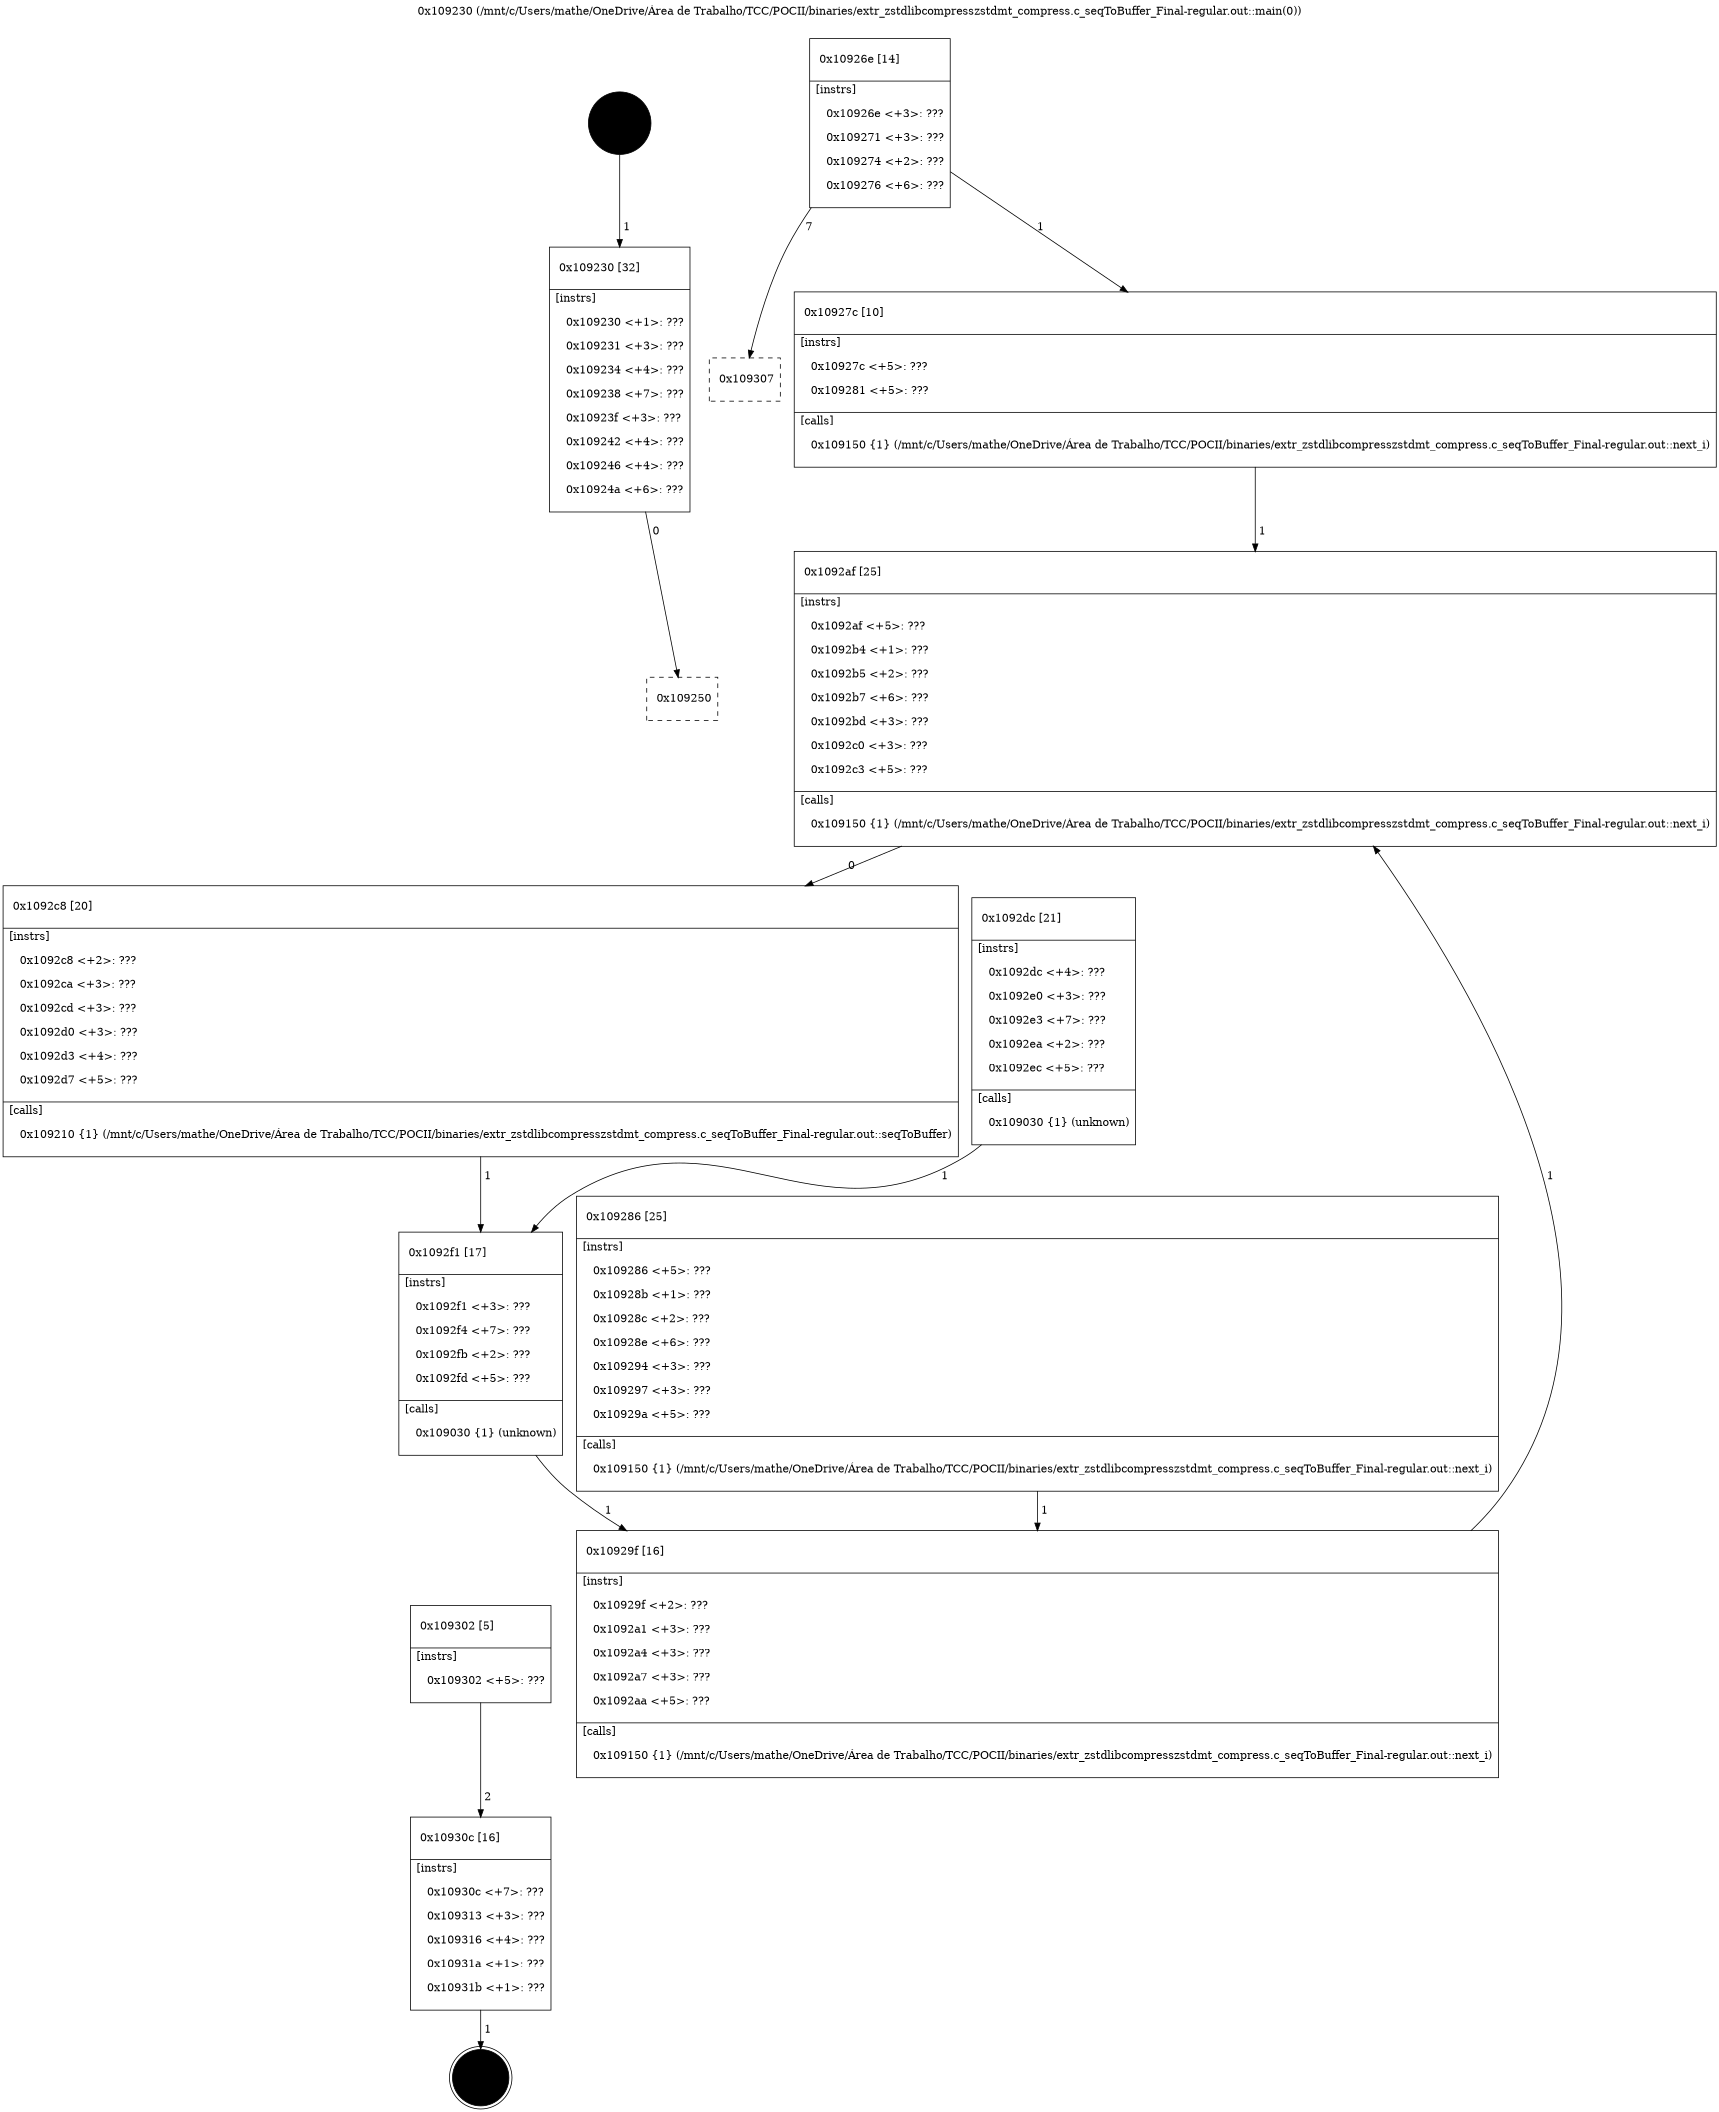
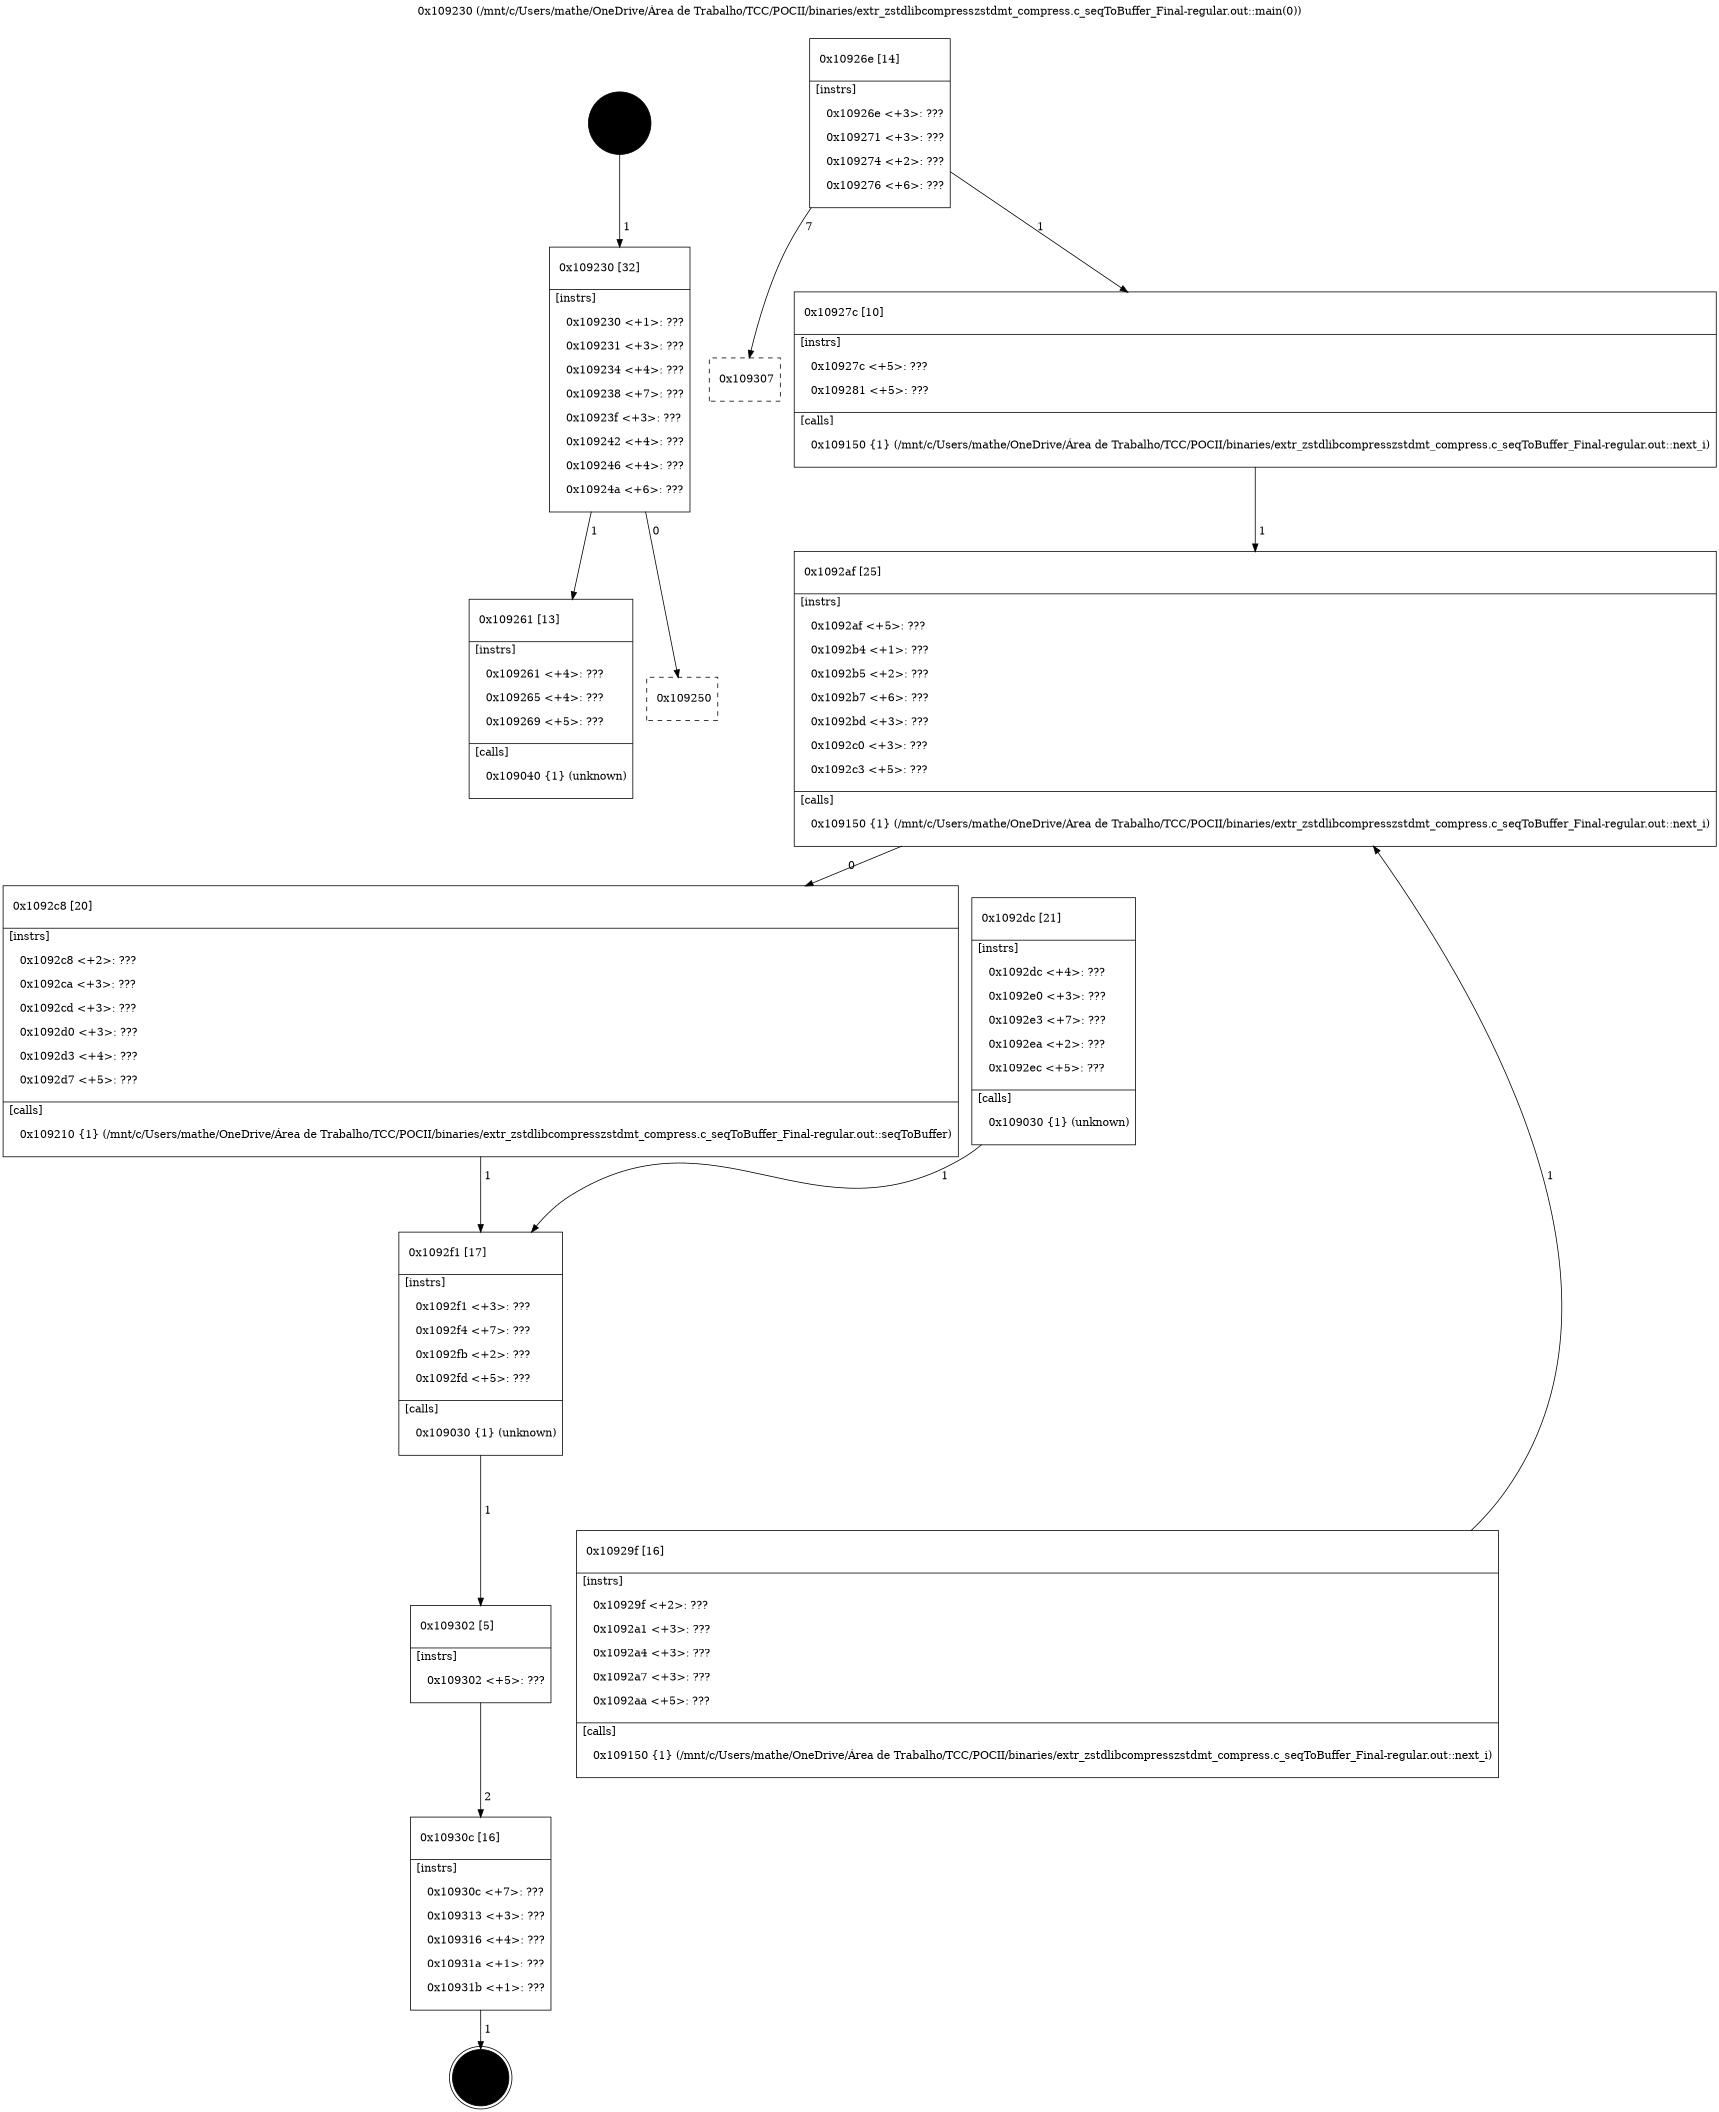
none -> (551, 699)
(1037, 1344) -> none
(574, 1495) -> (481, 1527)
